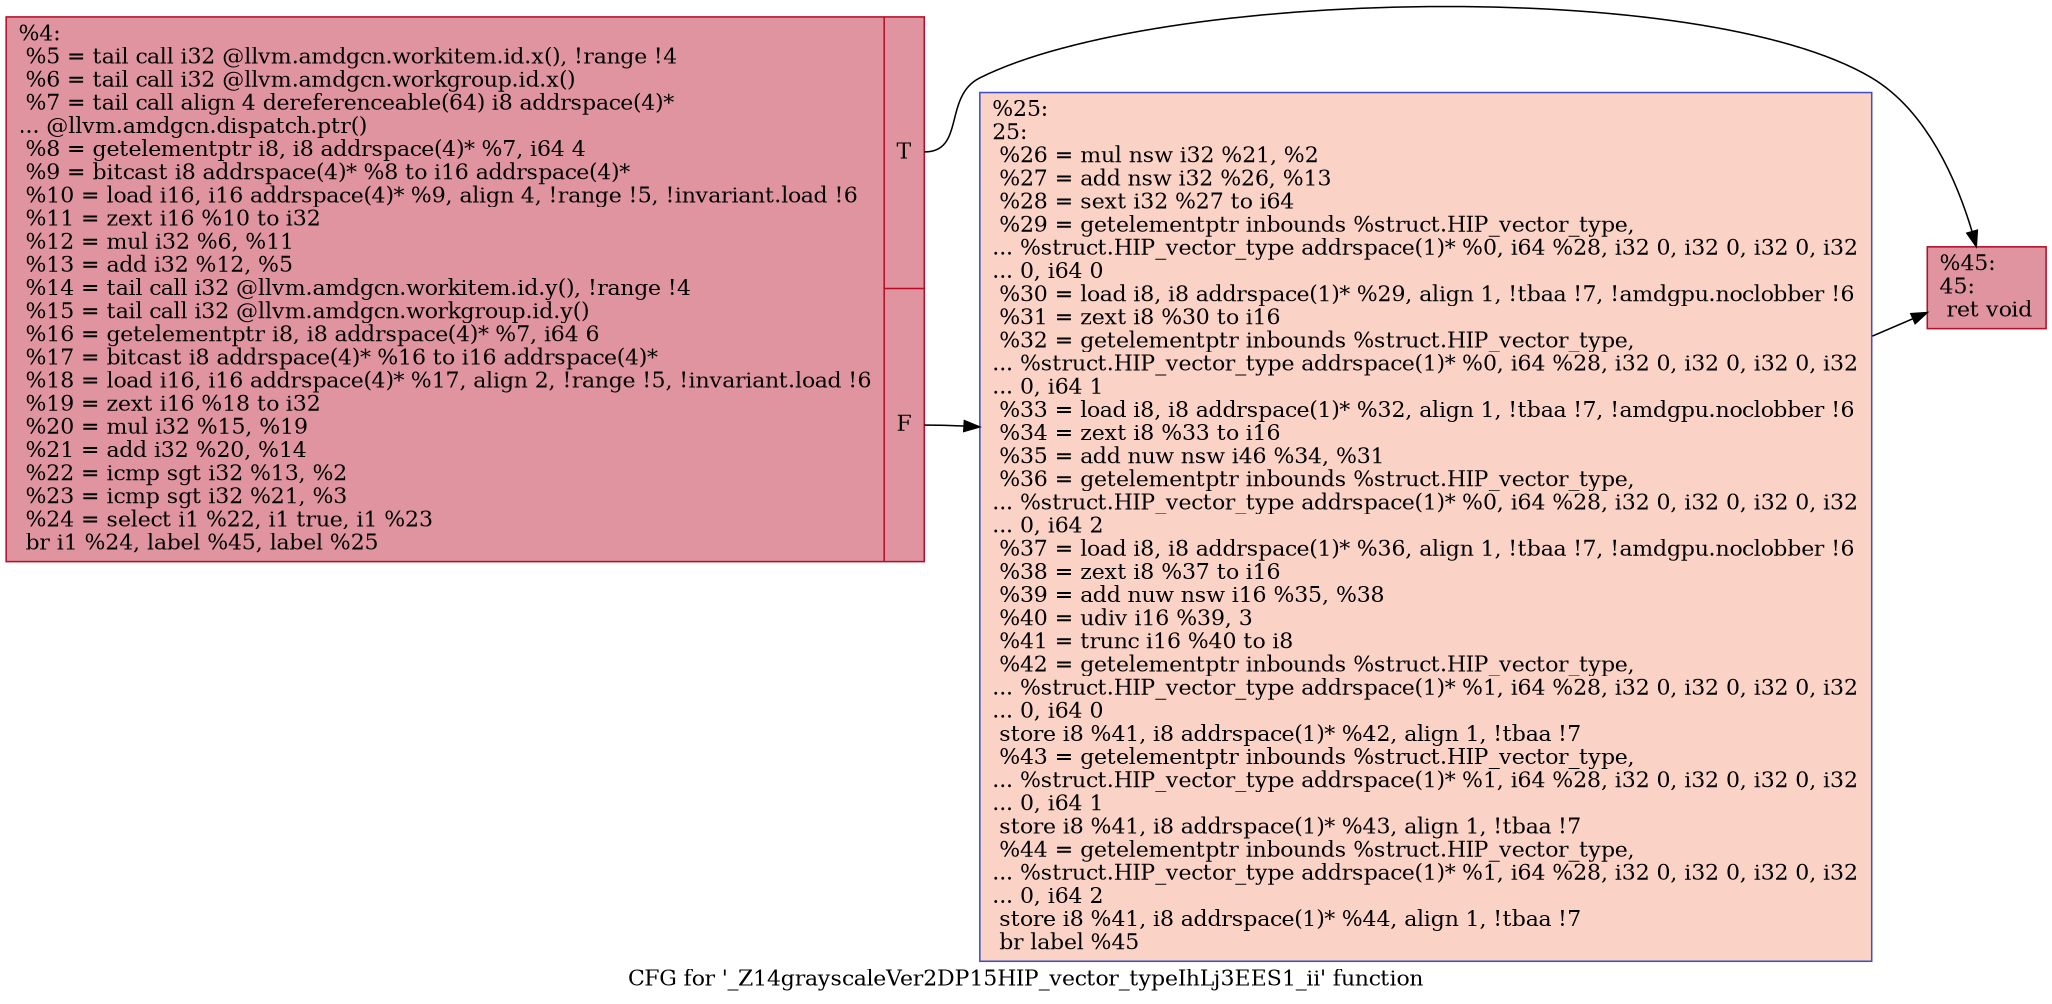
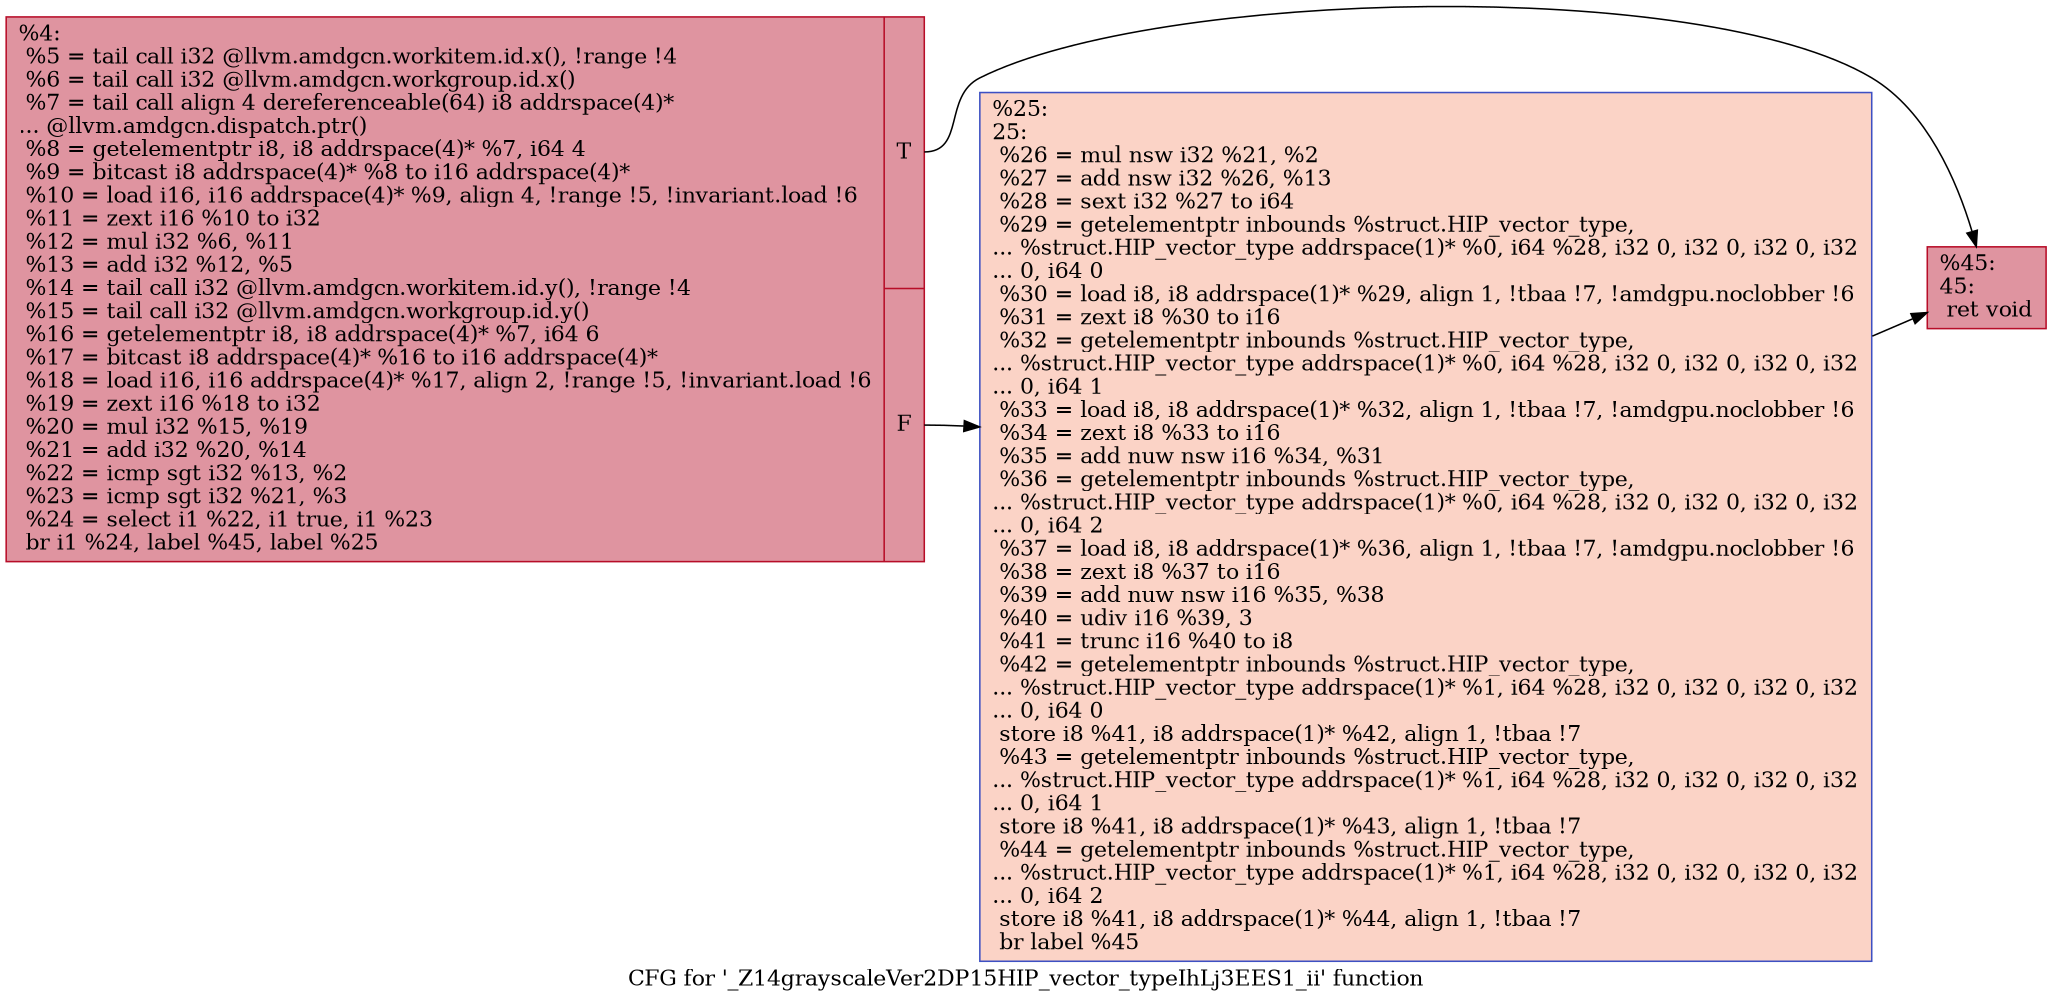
(1189, 457) -> (1189, 457)
